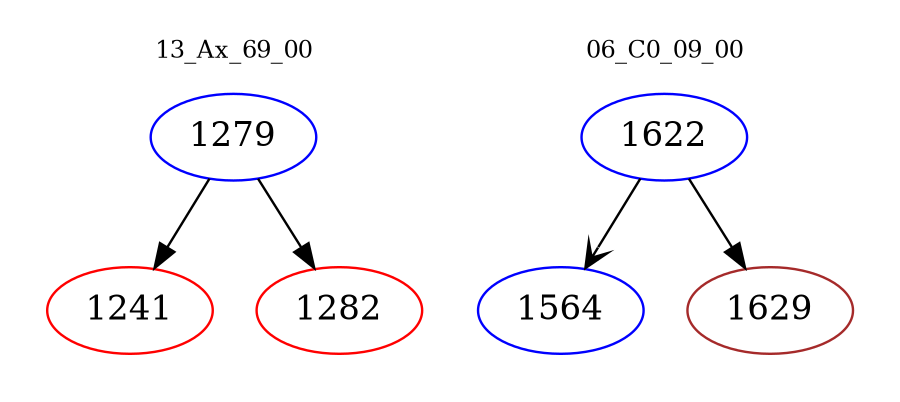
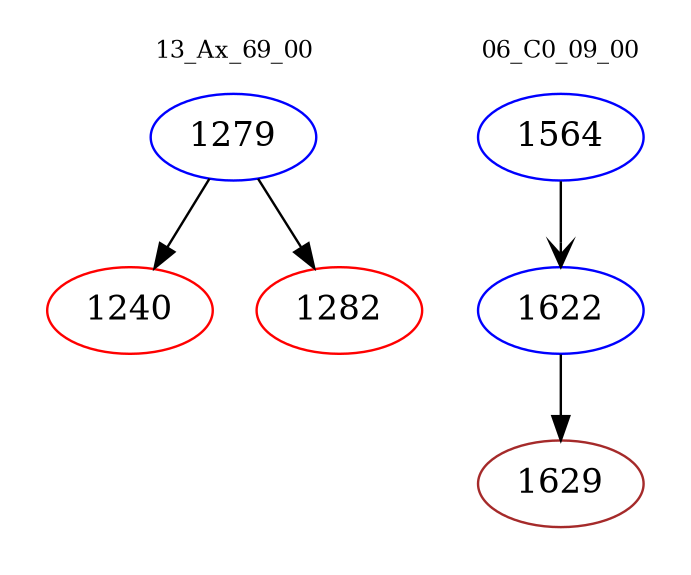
(619, 213) -> (561, 212)
(130, 310) -> (130, 310)
